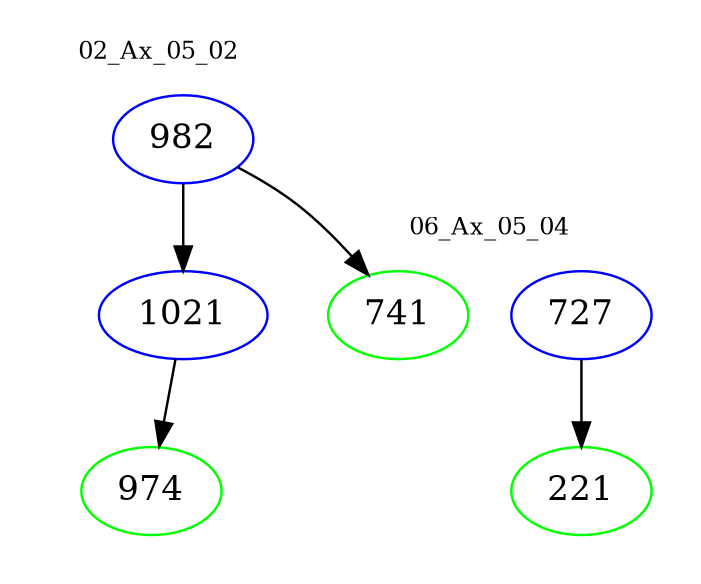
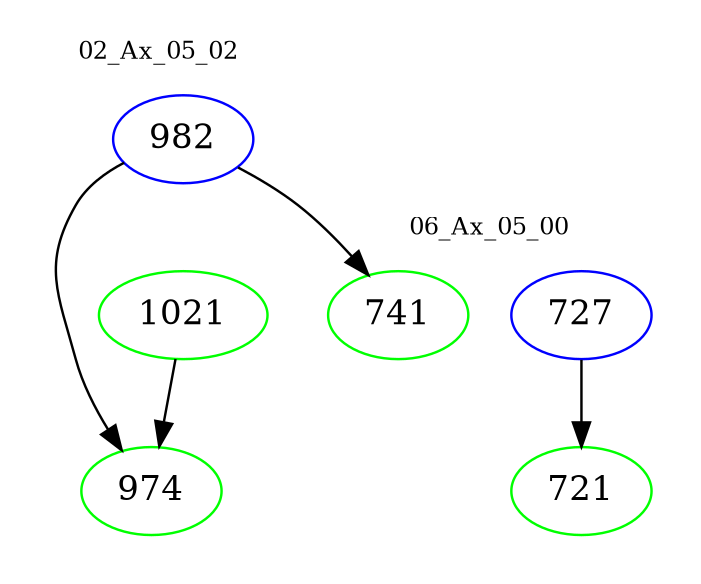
(183, 215) -> (58, 288)
(490, 228) -> (490, 228)
(183, 315) -> (183, 315)
(581, 491) -> (581, 491)
